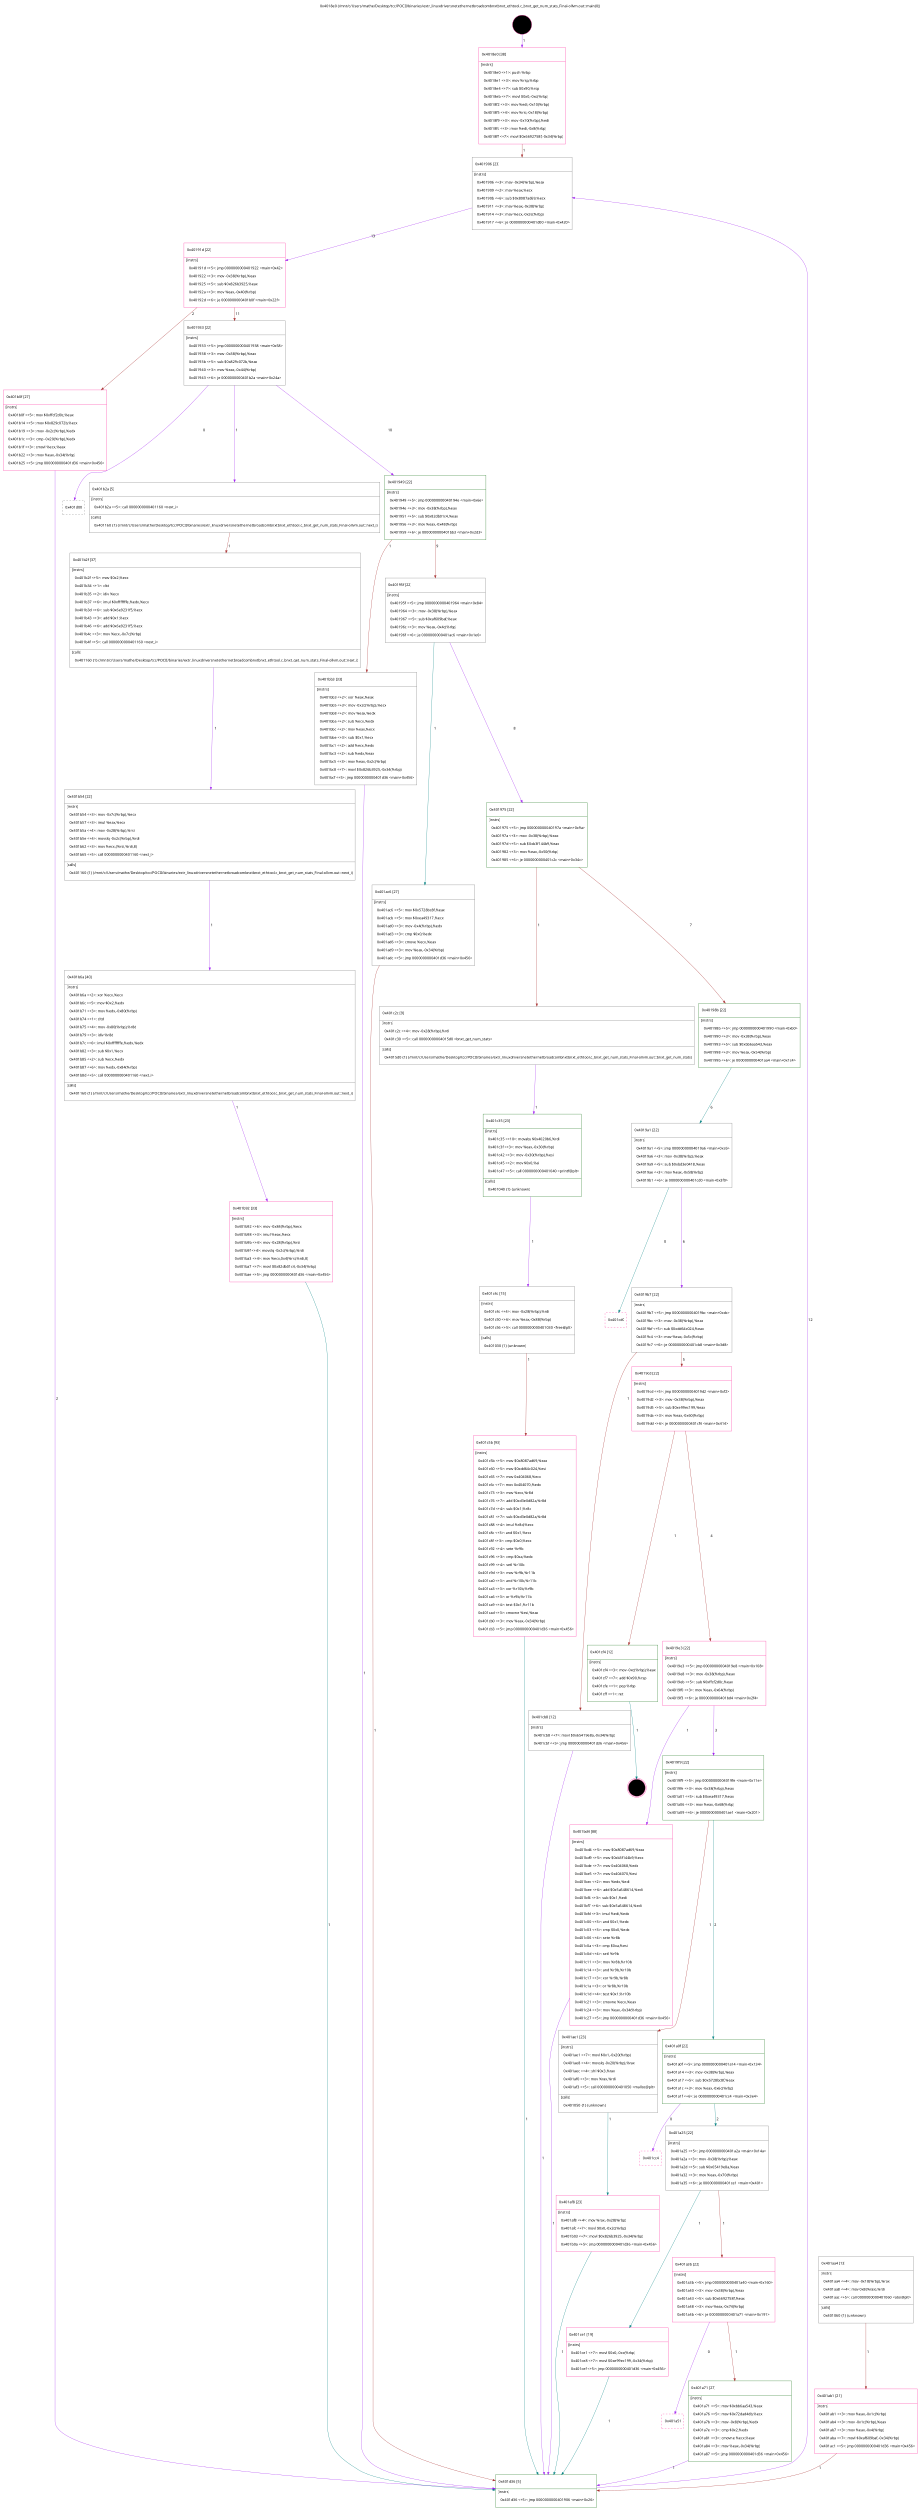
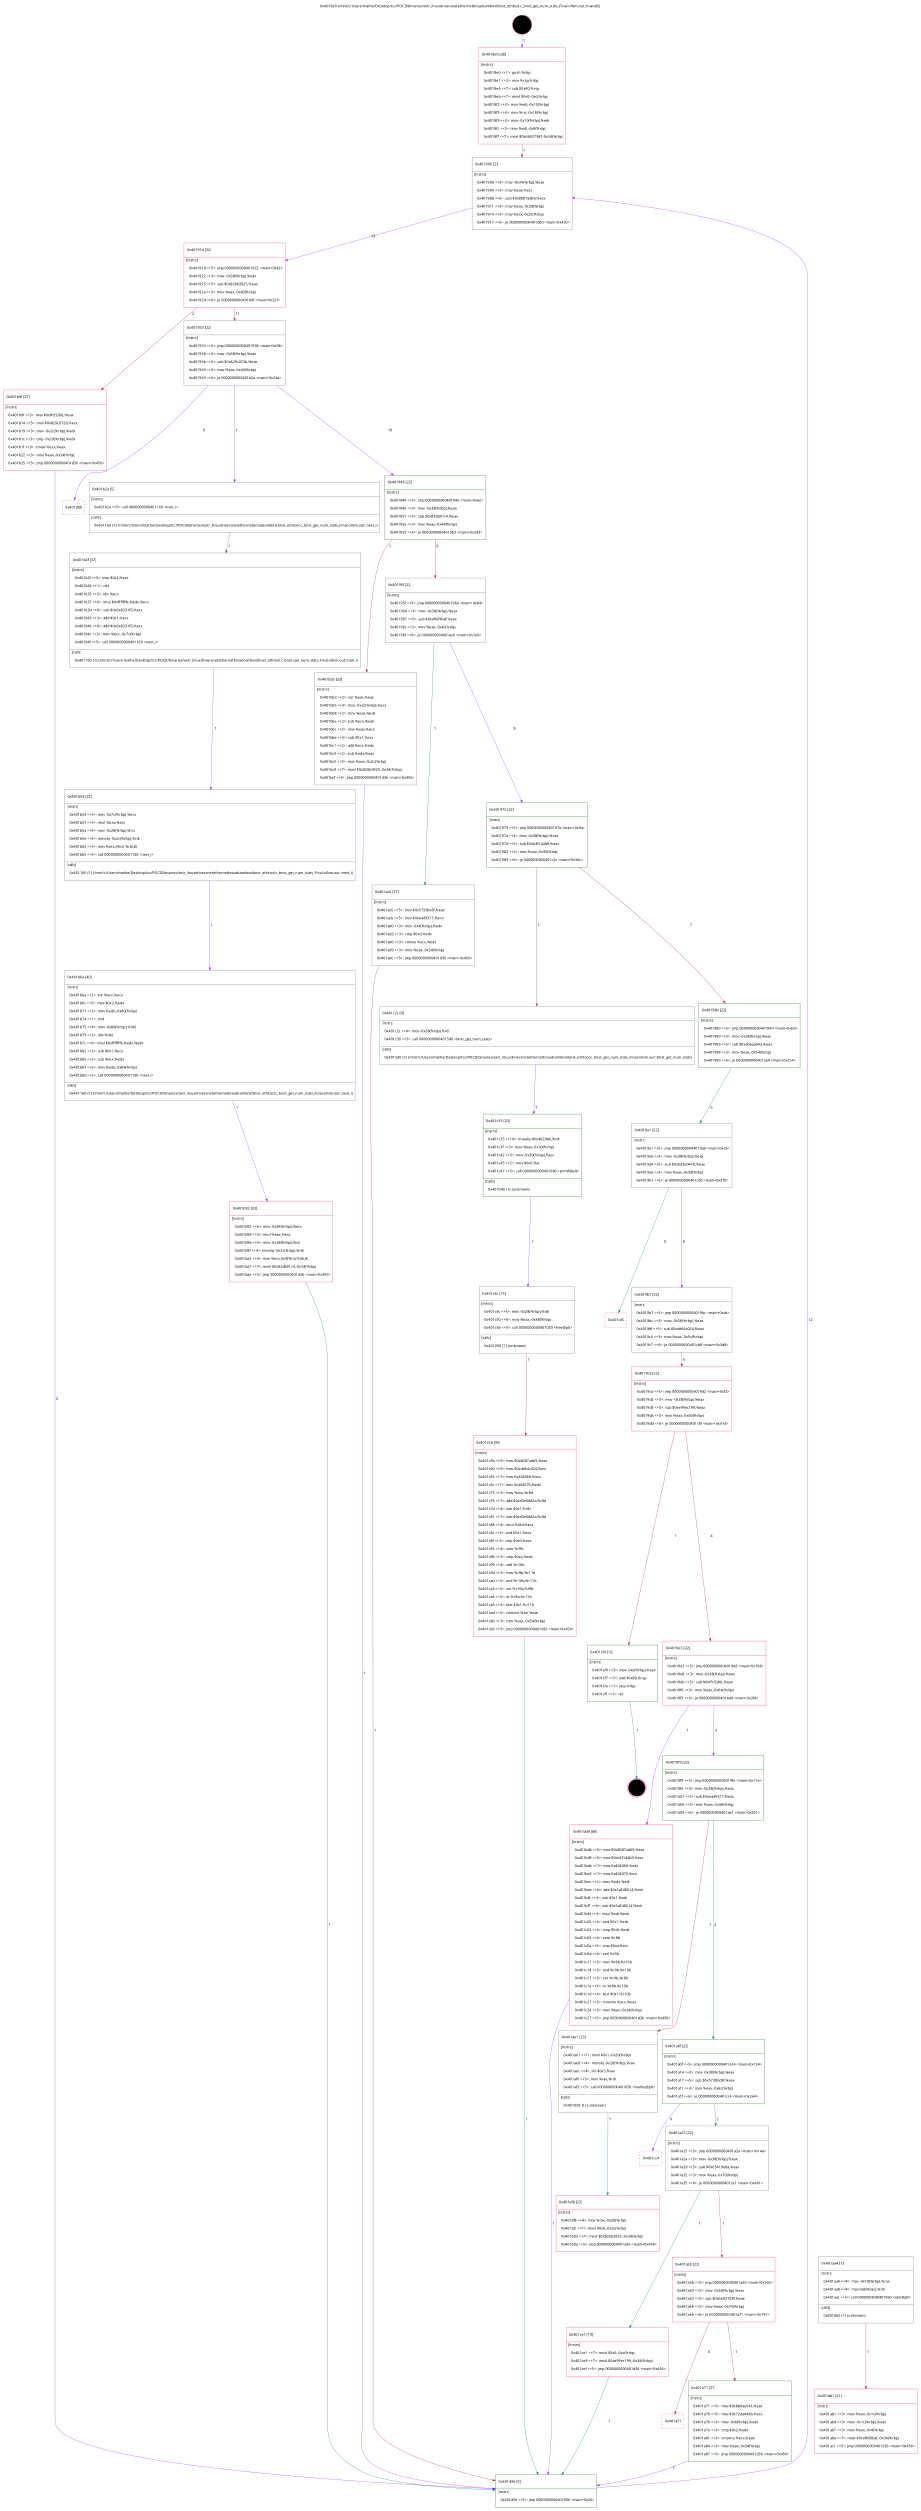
(580, 1731) -> none
(556, 2359) -> none
(691, 2366) -> (691, 2366)
(721, 2485) -> none
